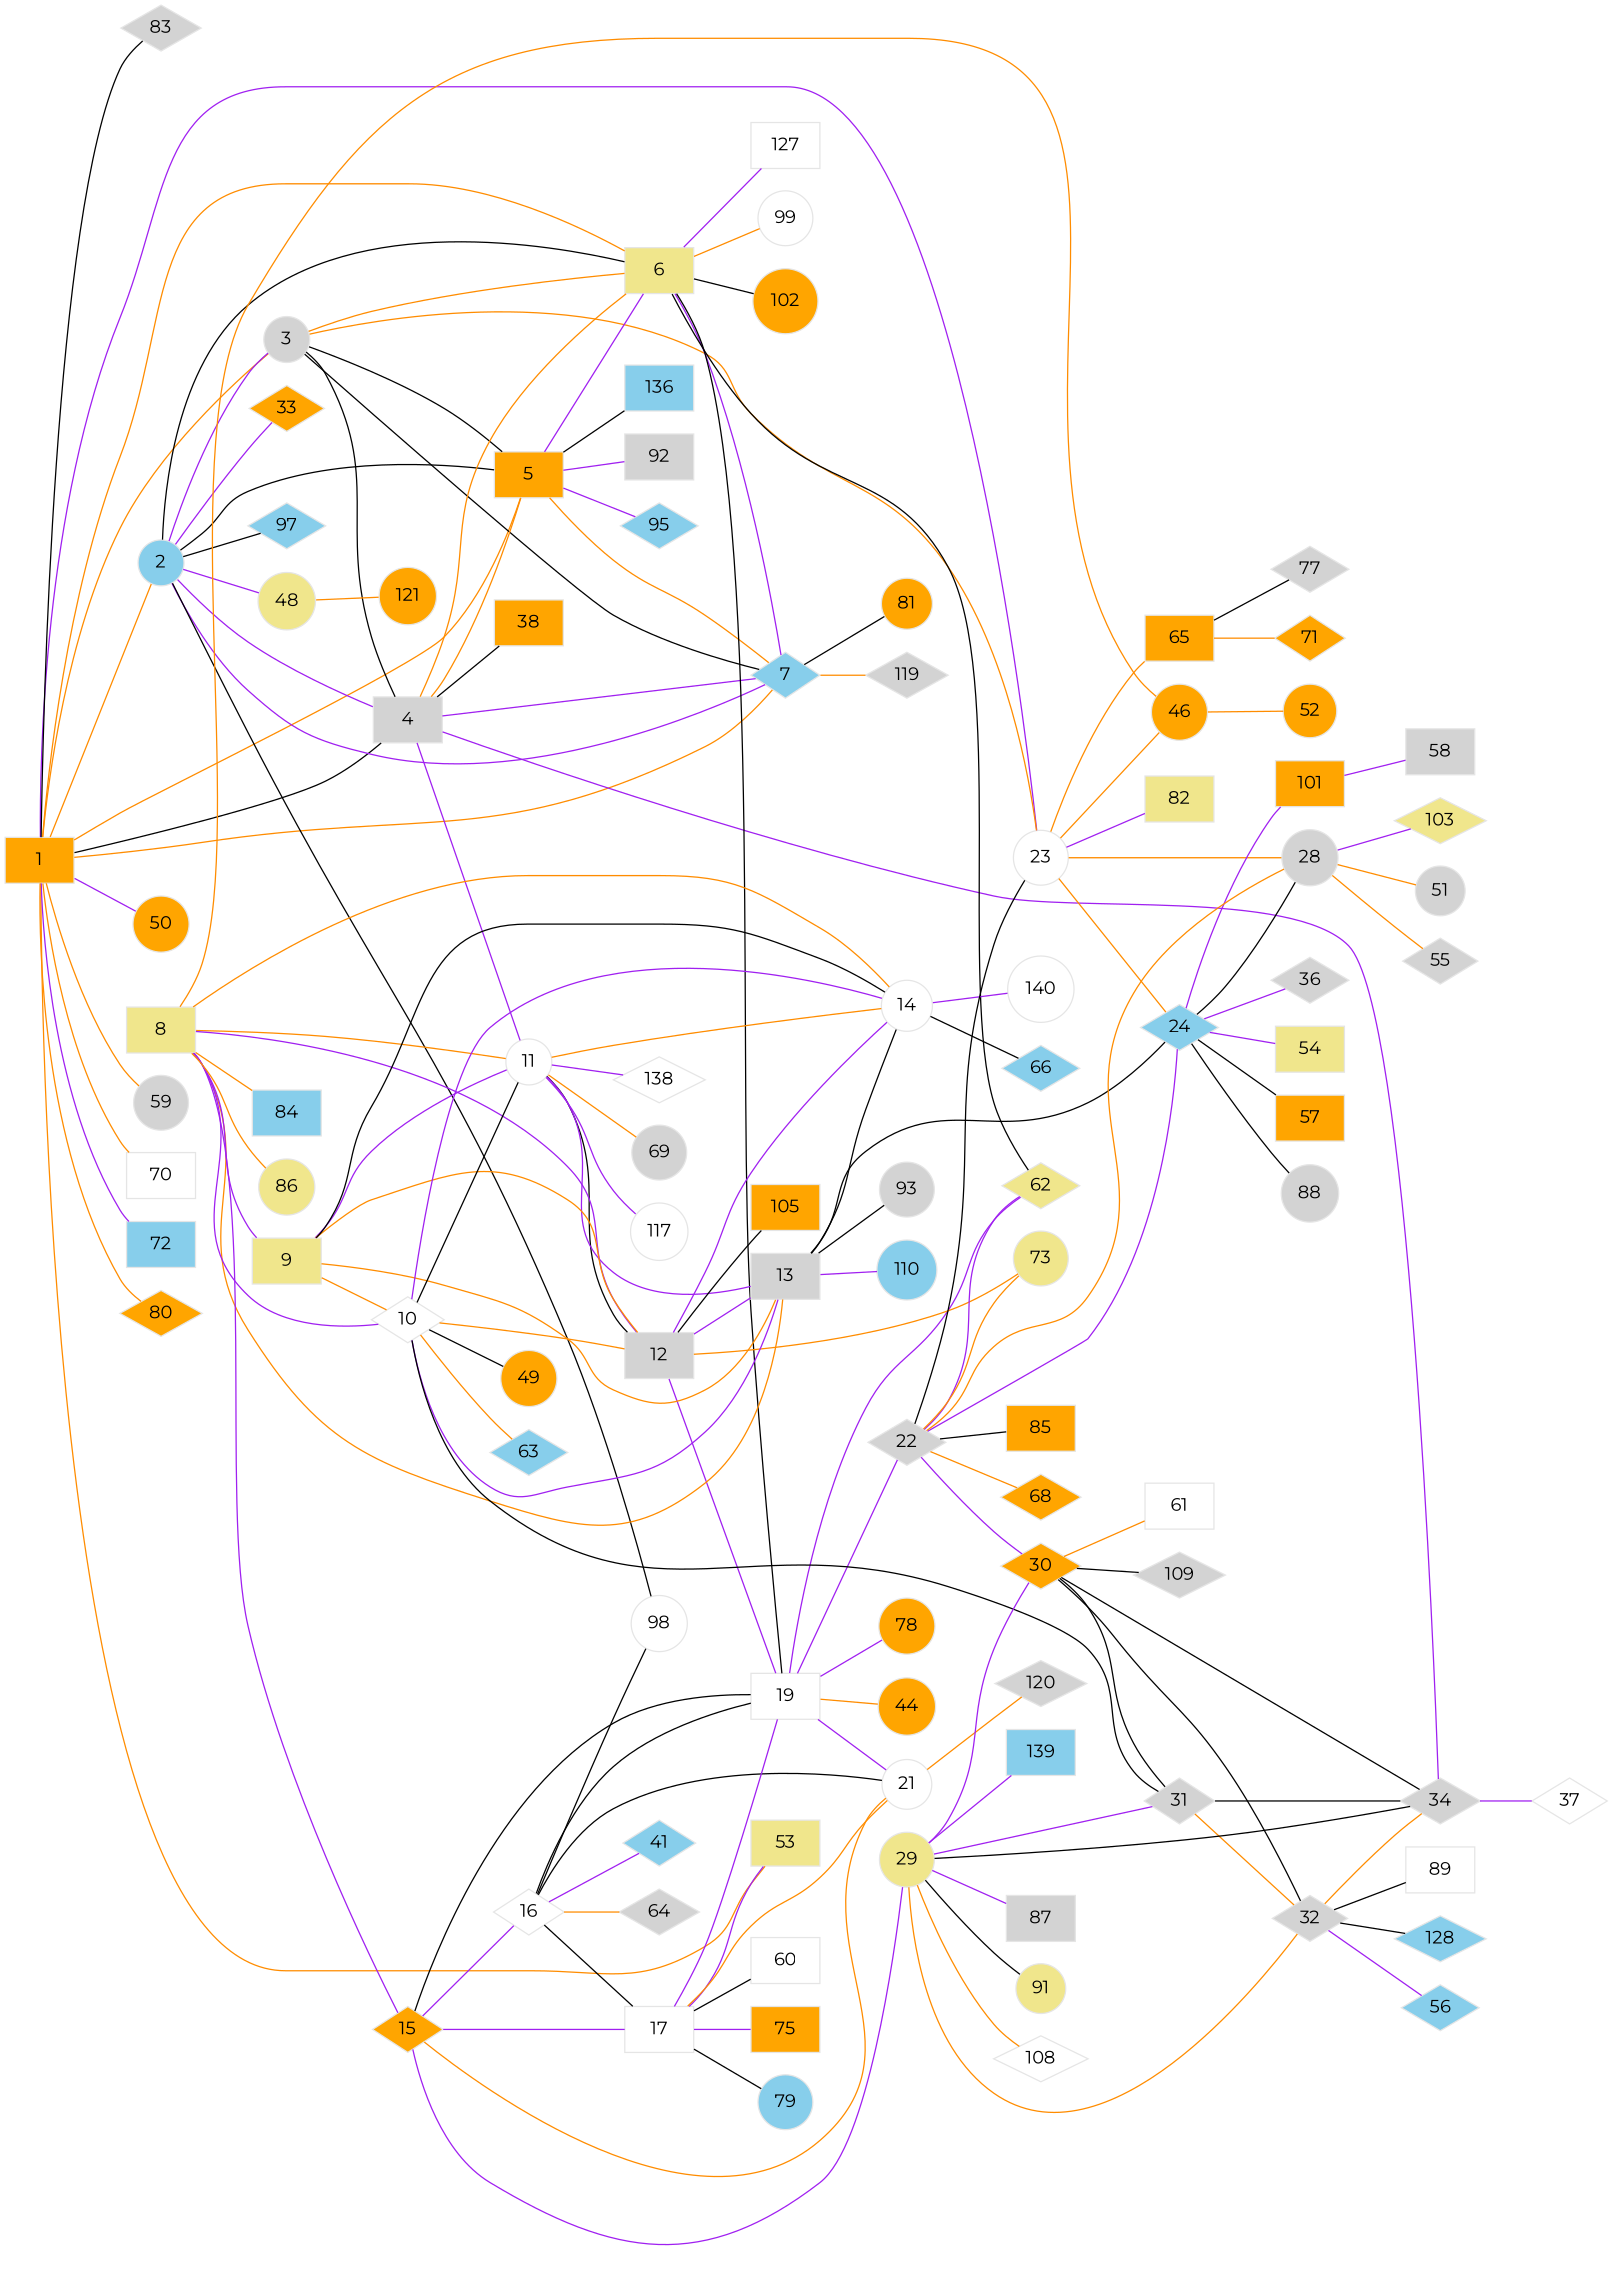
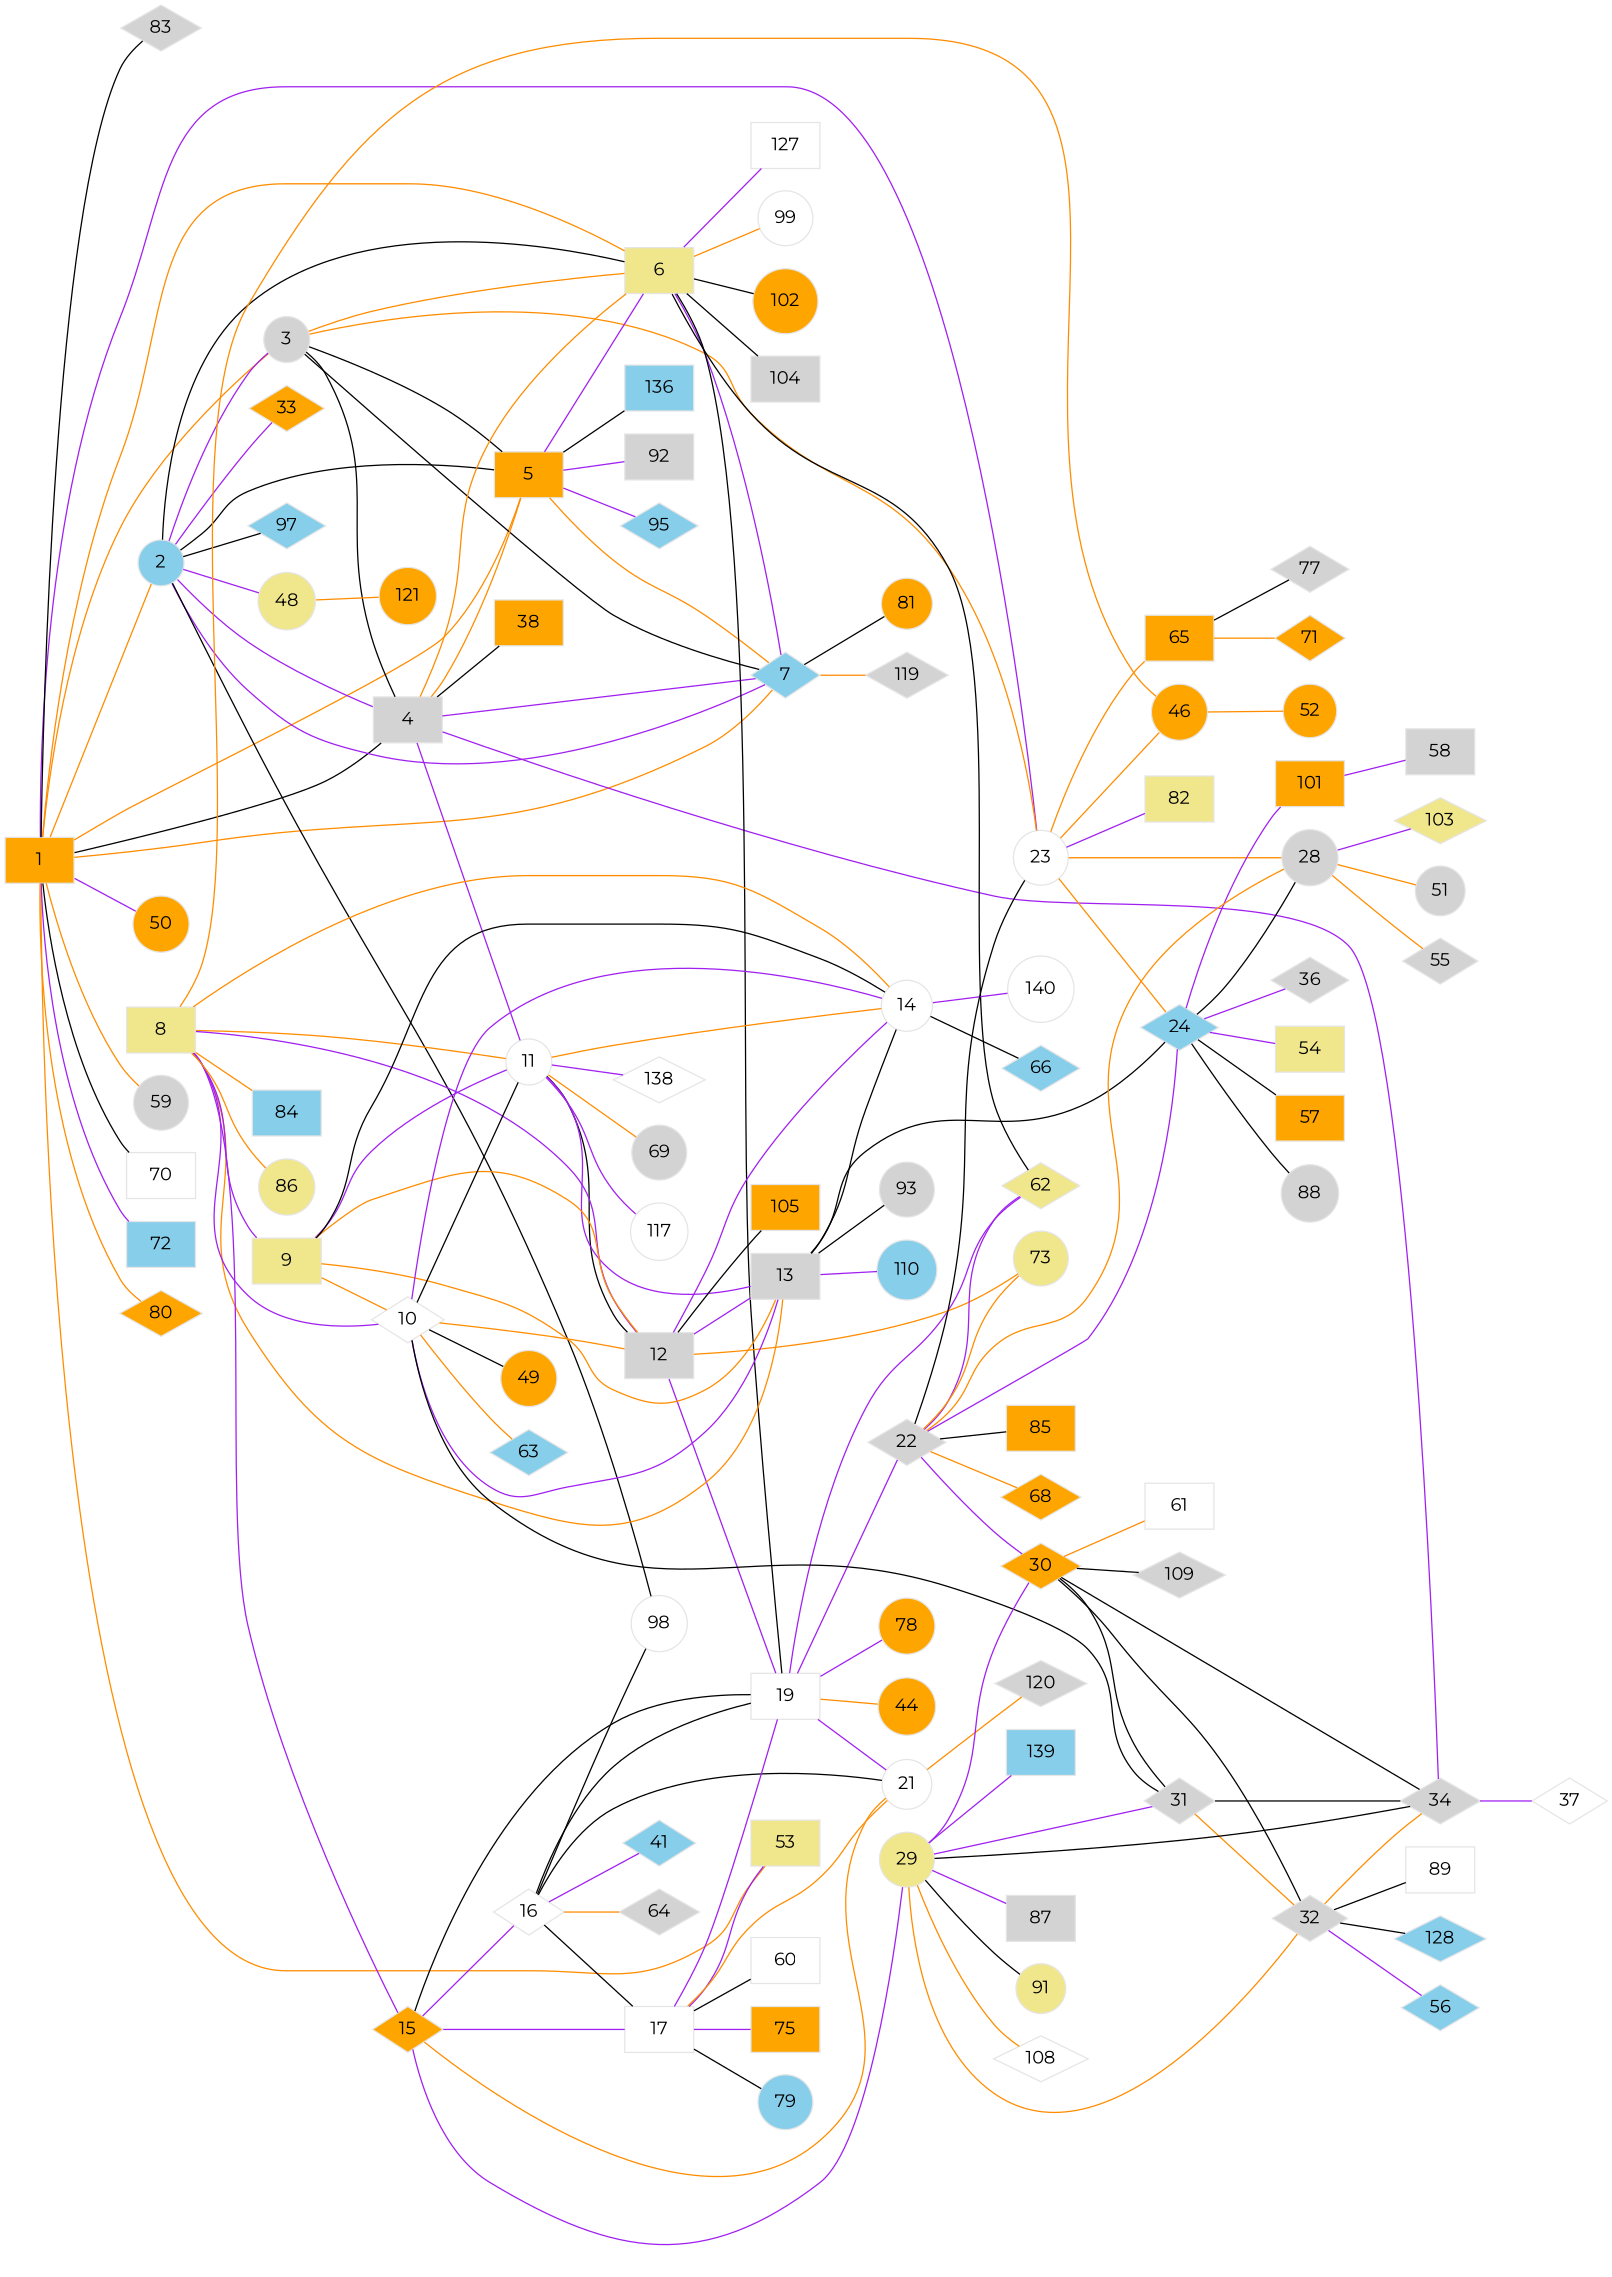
none -> (785, 379)
(70, 1024) -> (70, 1024)
